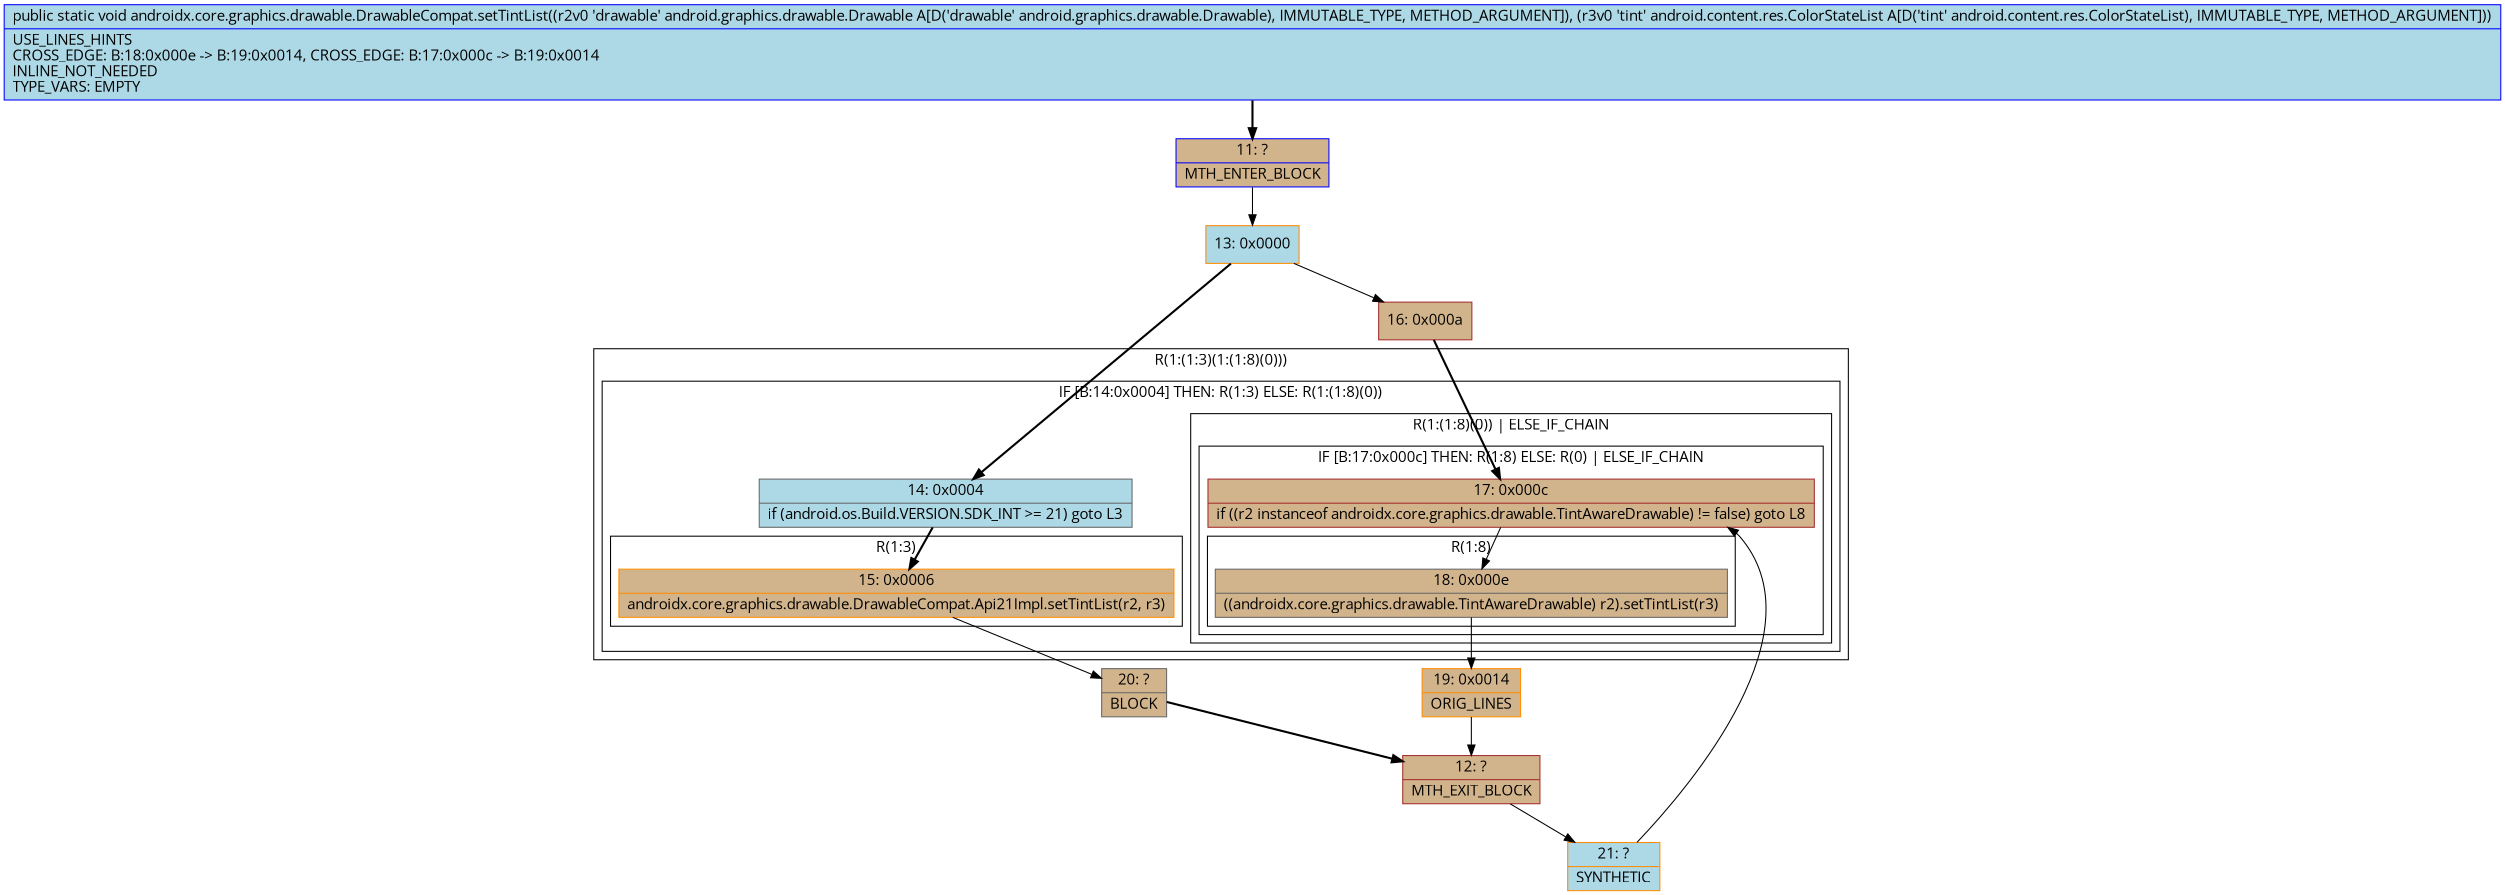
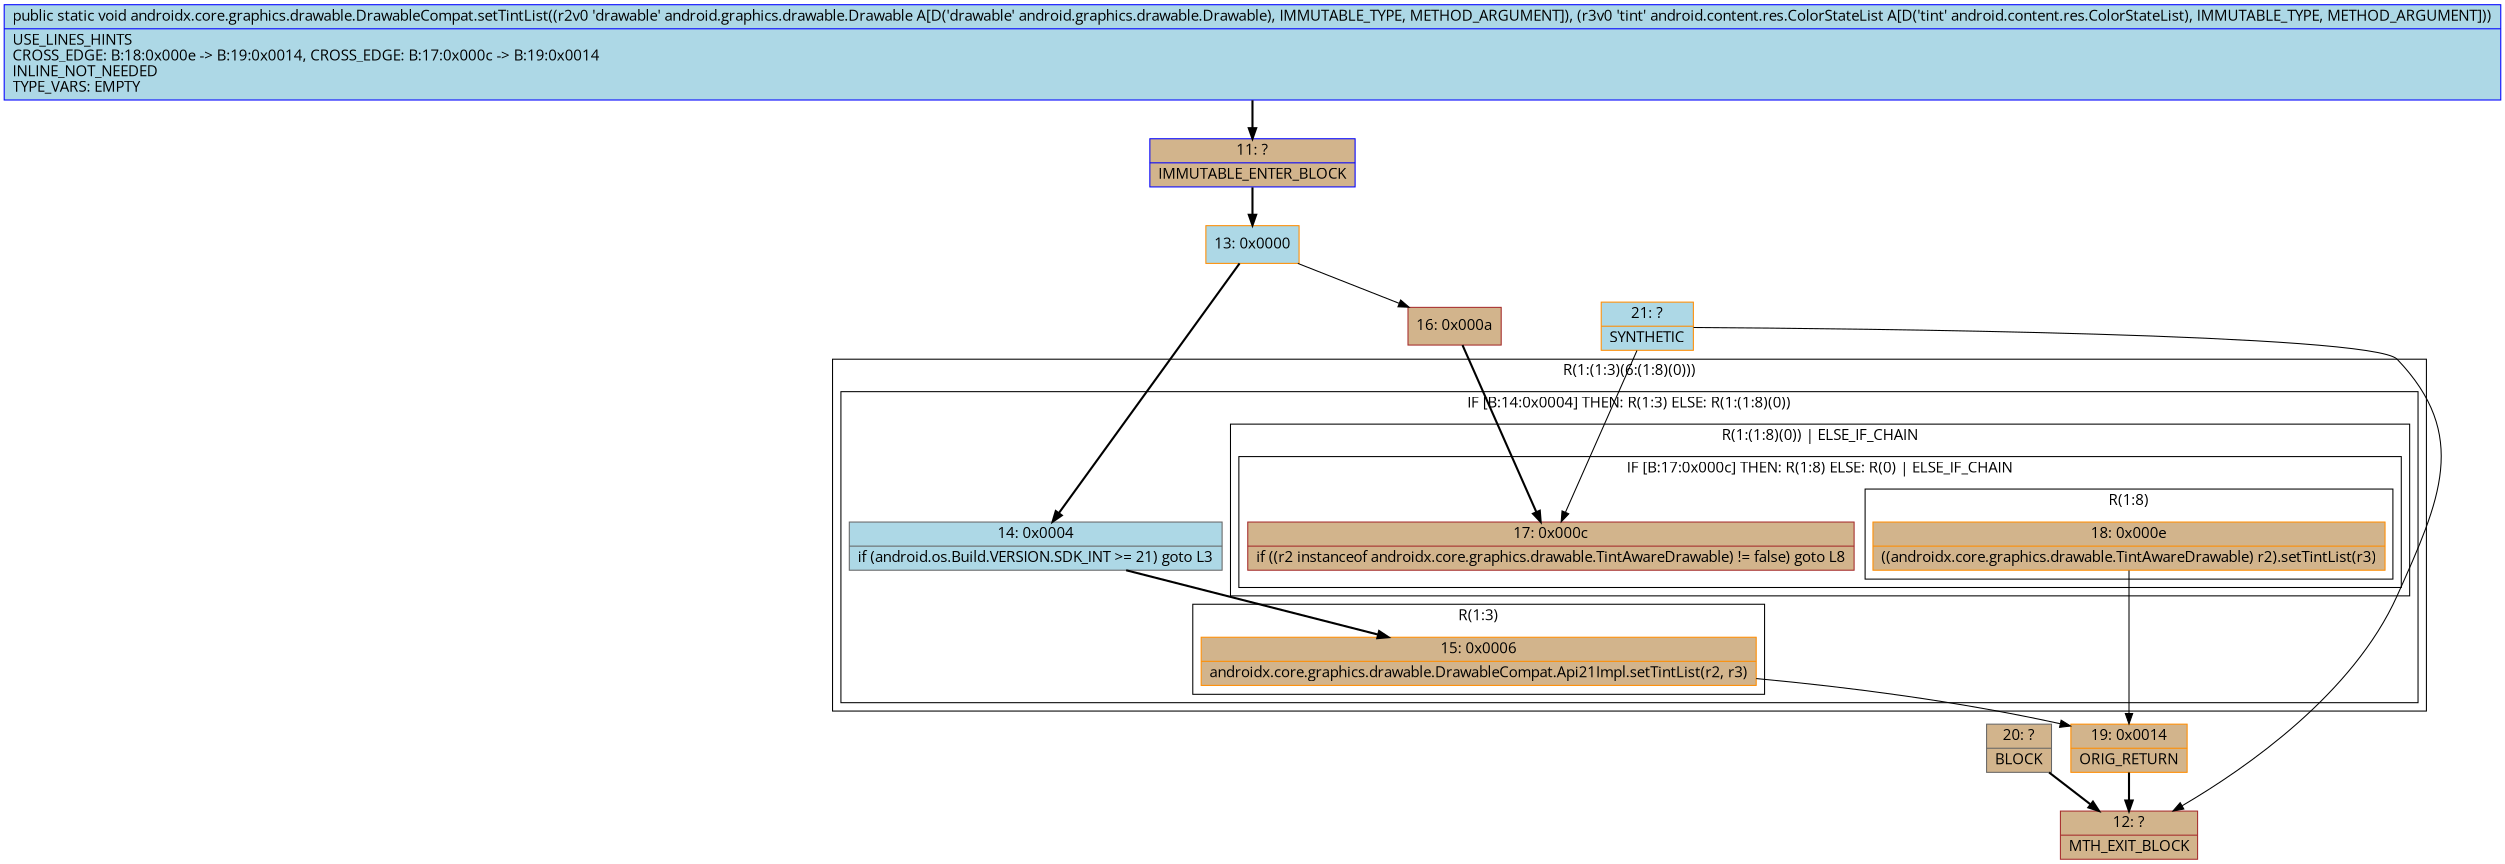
(1252, 174) -> (1252, 174)
(1252, 201) -> (1252, 201)
(1221, 361) -> (1629, 371)
(1494, 543) -> none
(1471, 593) -> (2129, 546)
(1019, 644) -> (1901, 695)
(1471, 704) -> (2129, 760)
(1471, 731) -> (2129, 786)
(1538, 820) -> (2327, 346)
